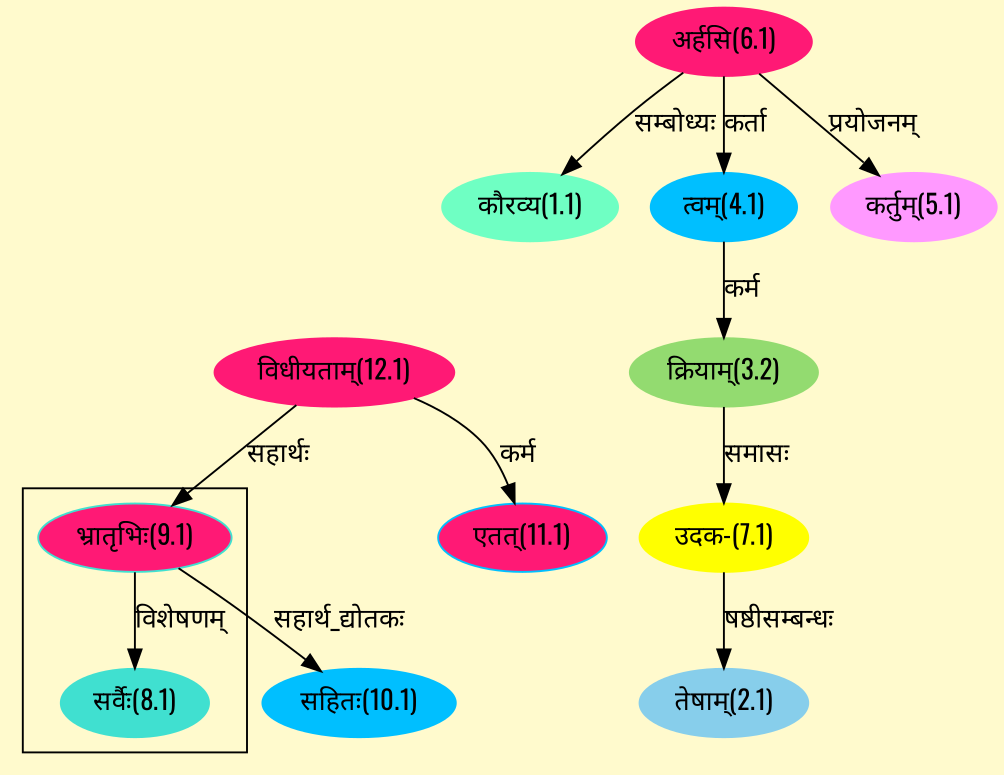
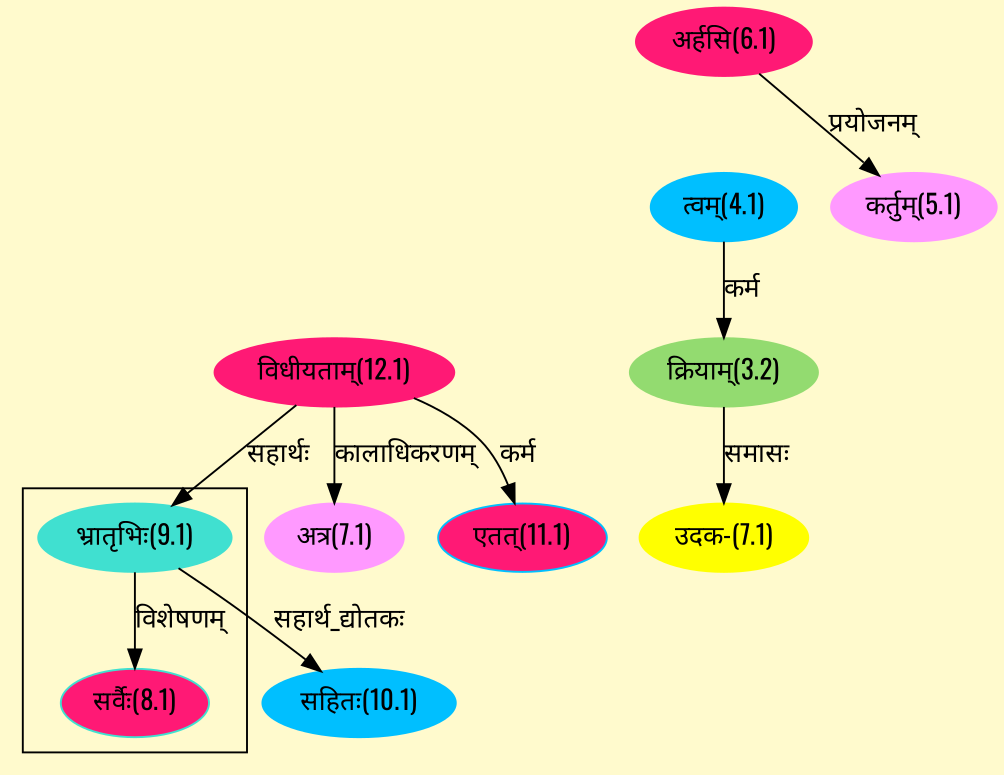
(724, 115) -> none
(530, 207) -> none
(135, 538) -> (135, 538)
none -> (334, 538)
(135, 703) -> (135, 703)
(724, 703) -> none
